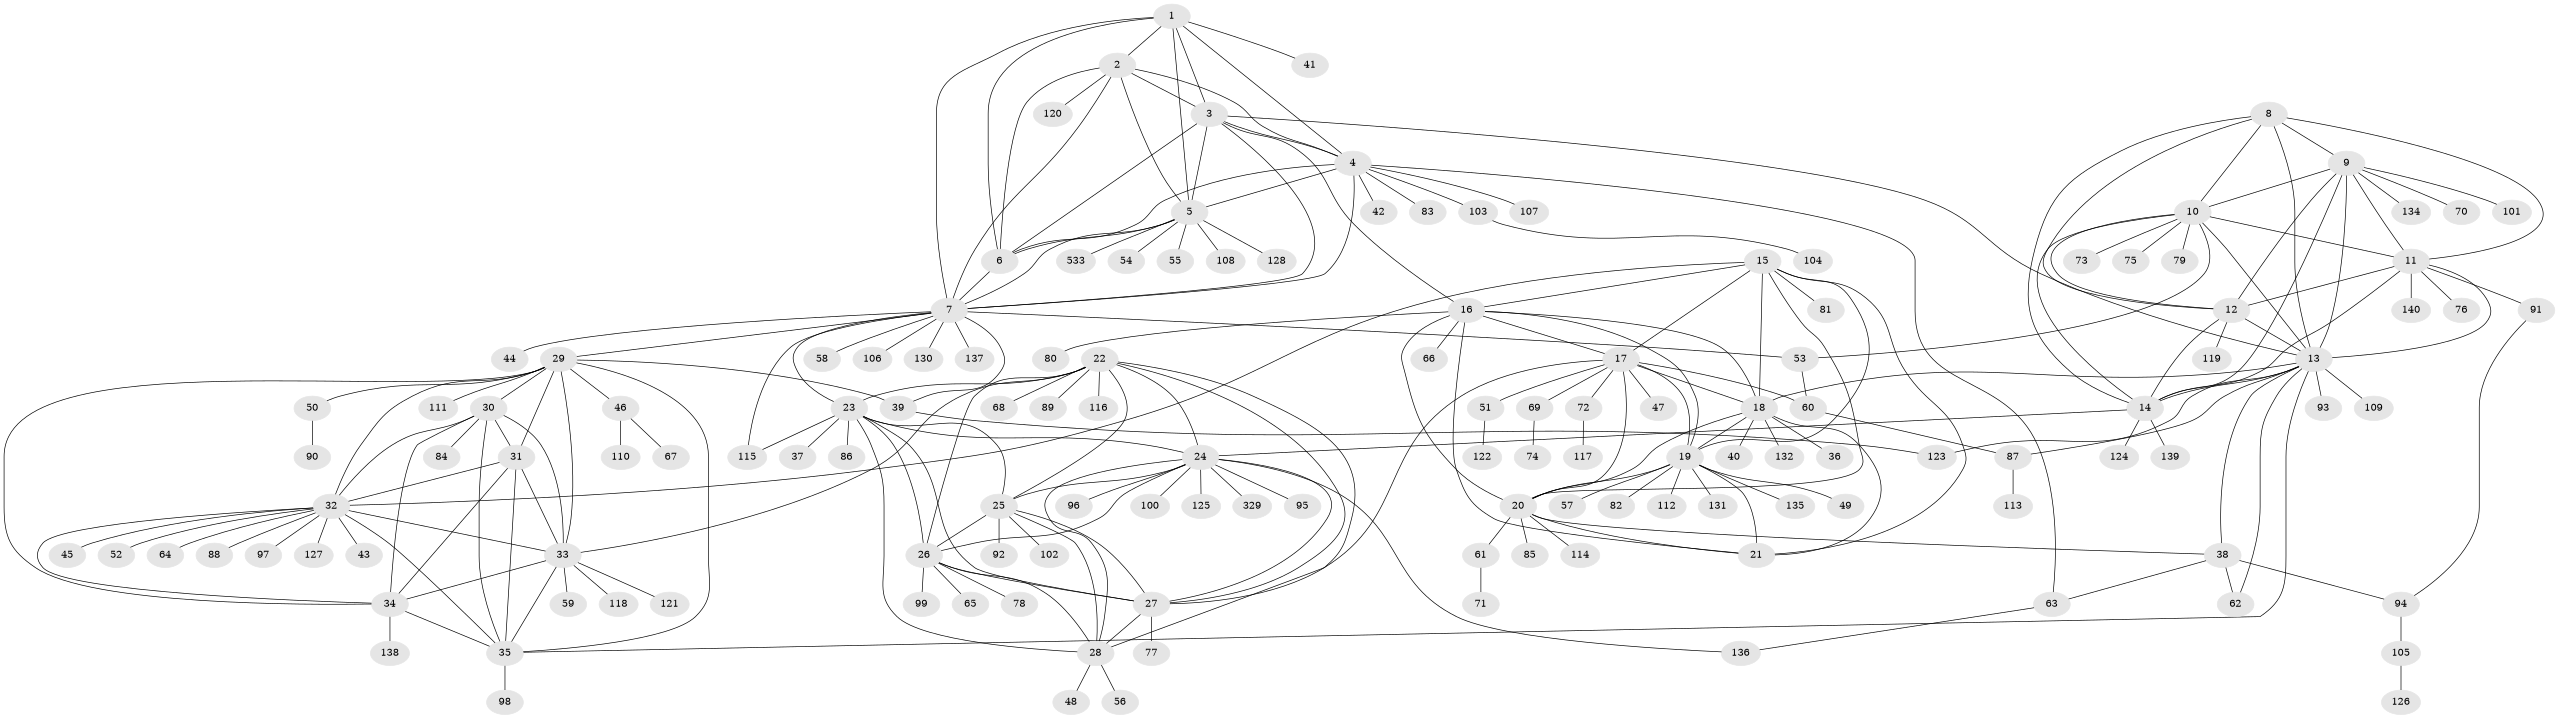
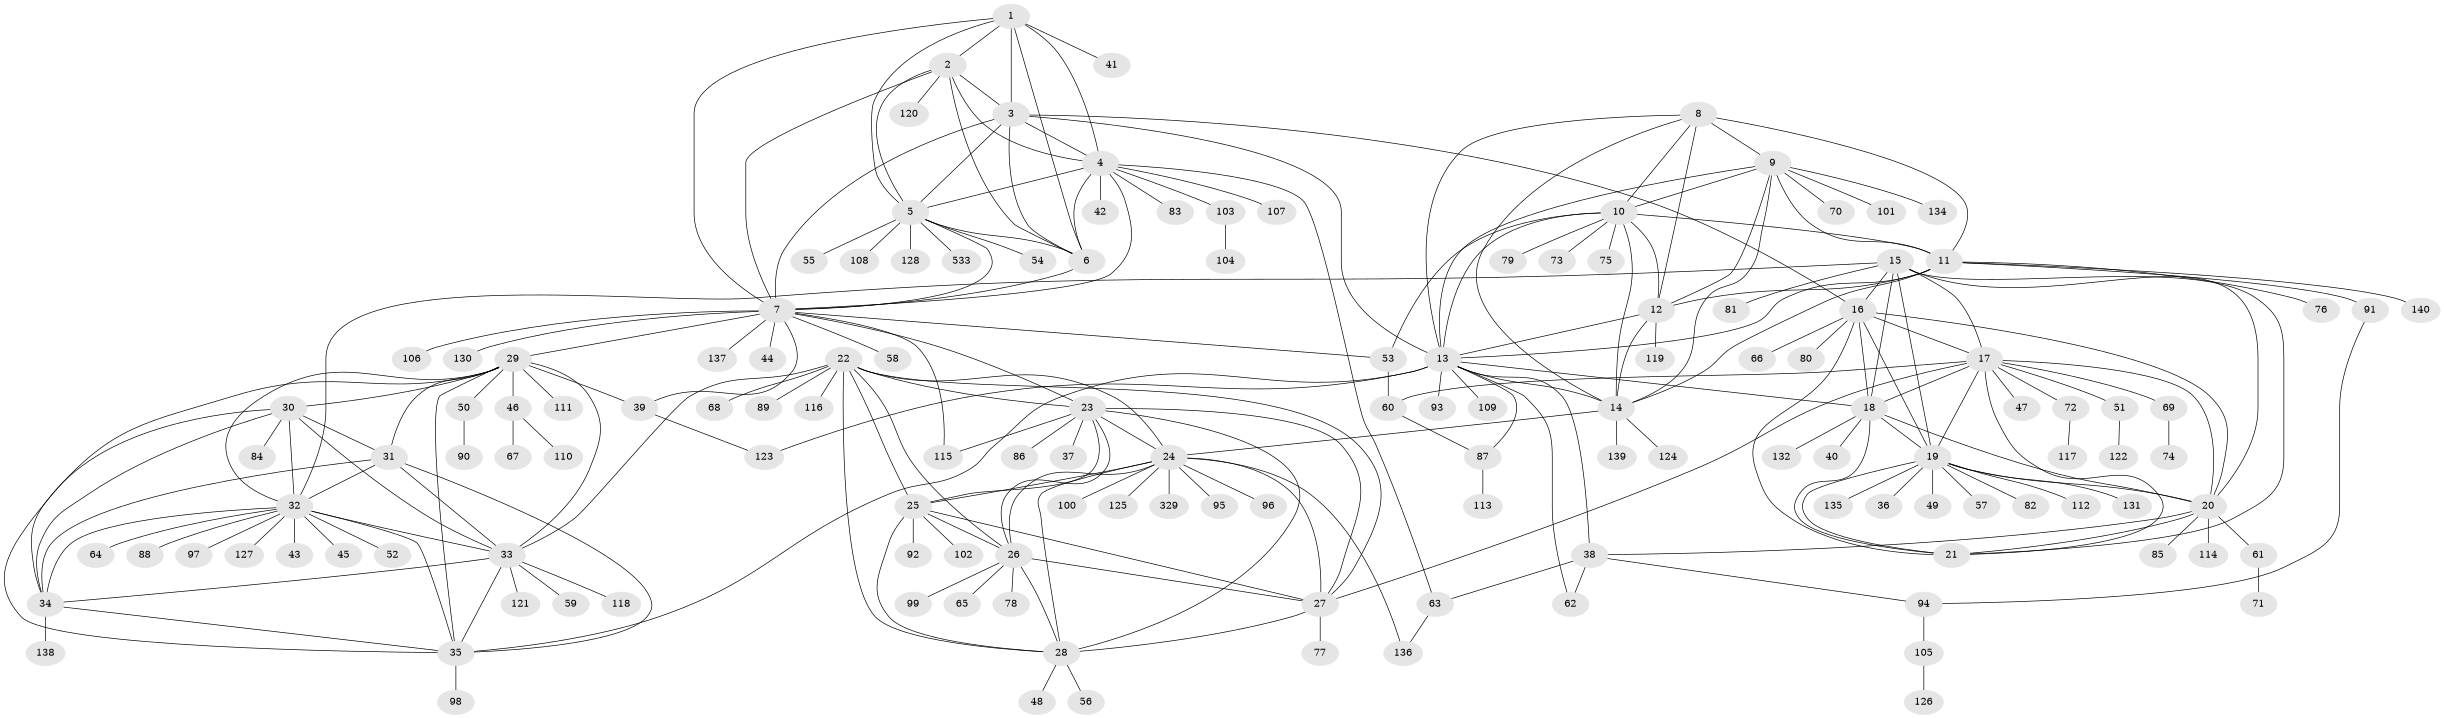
(1797, 433) -> (1908, 482)
none -> (2150, 487)
